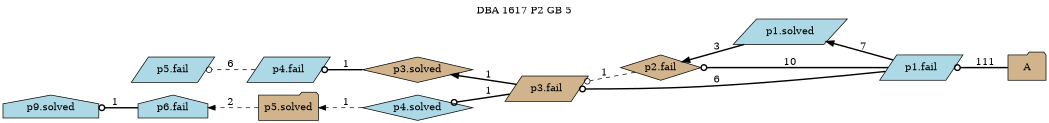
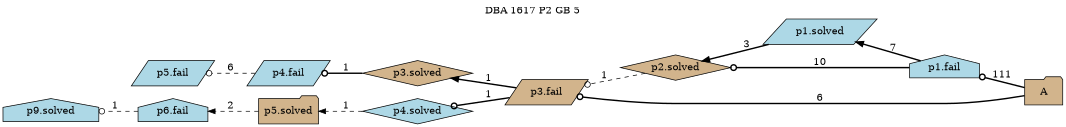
(661, 68) -> (676, 68)
(921, 68) -> (945, 68)
(736, 85) -> (804, 104)
(121, 108) -> (121, 111)
